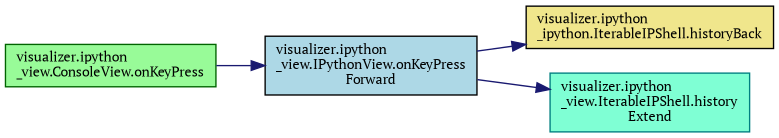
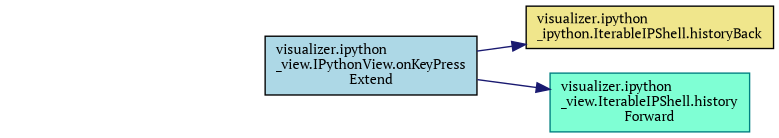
(111, 66) -> none
(371, 66) -> (371, 66)
(650, 102) -> (650, 102)
